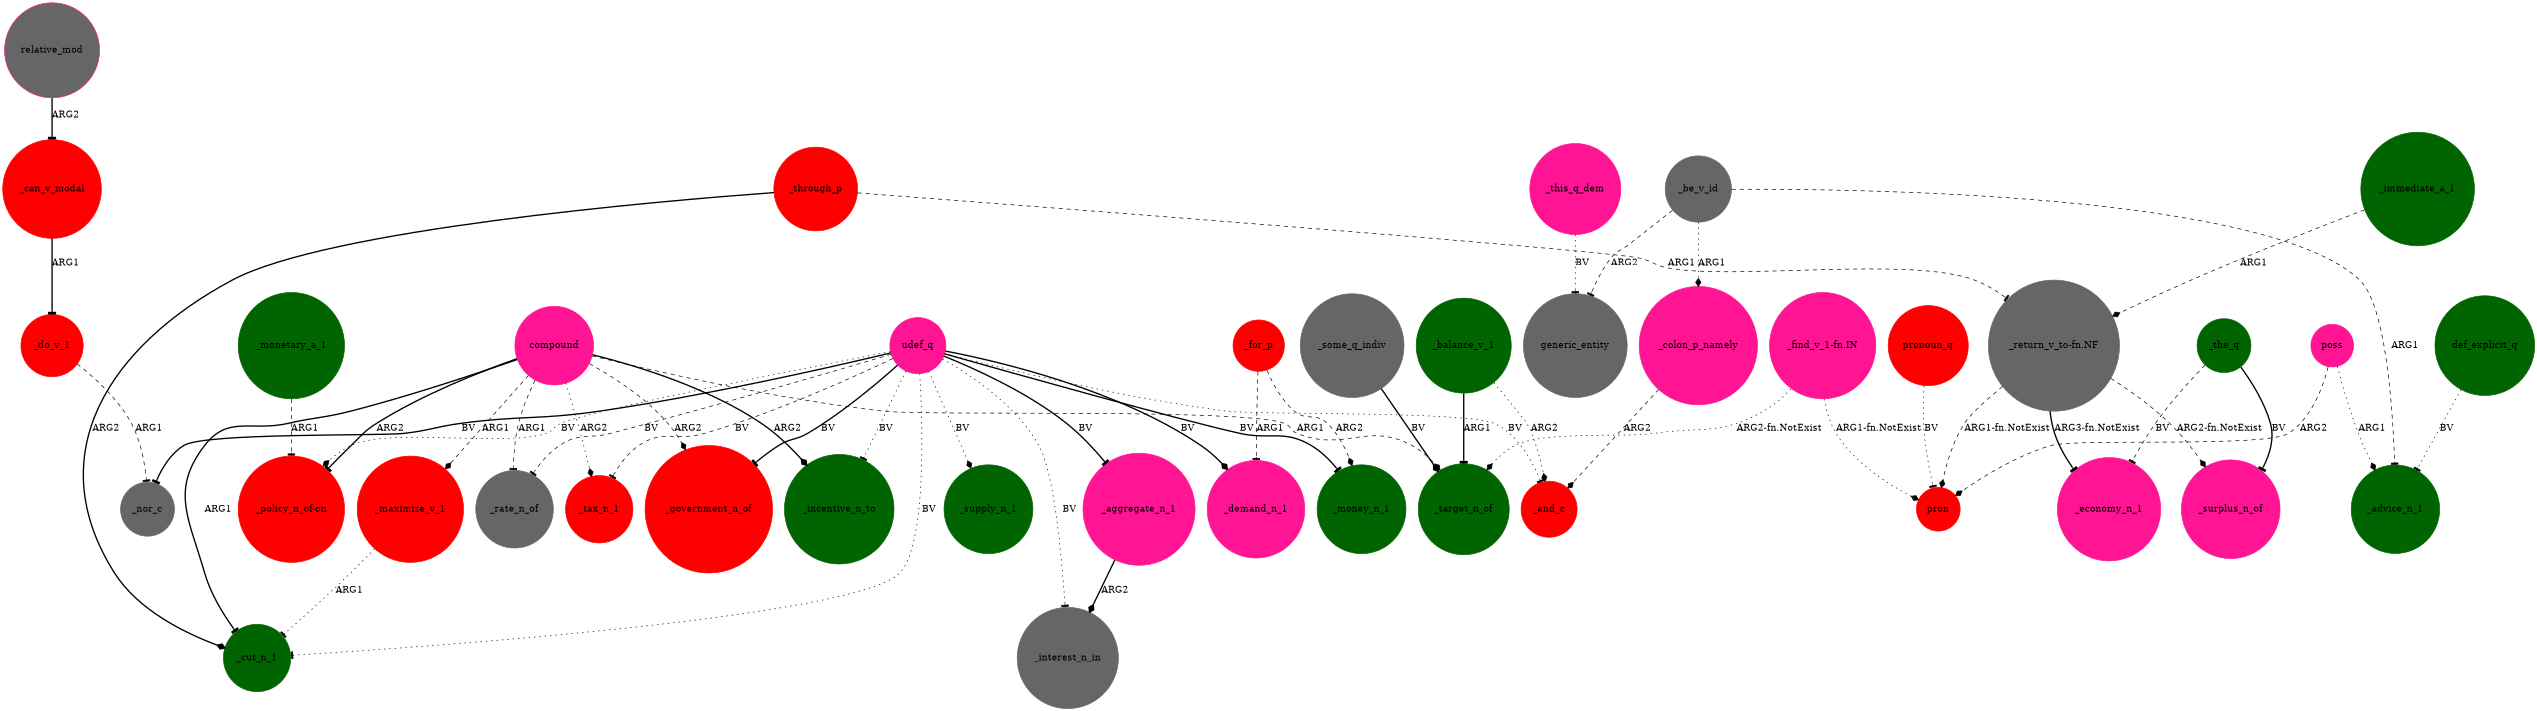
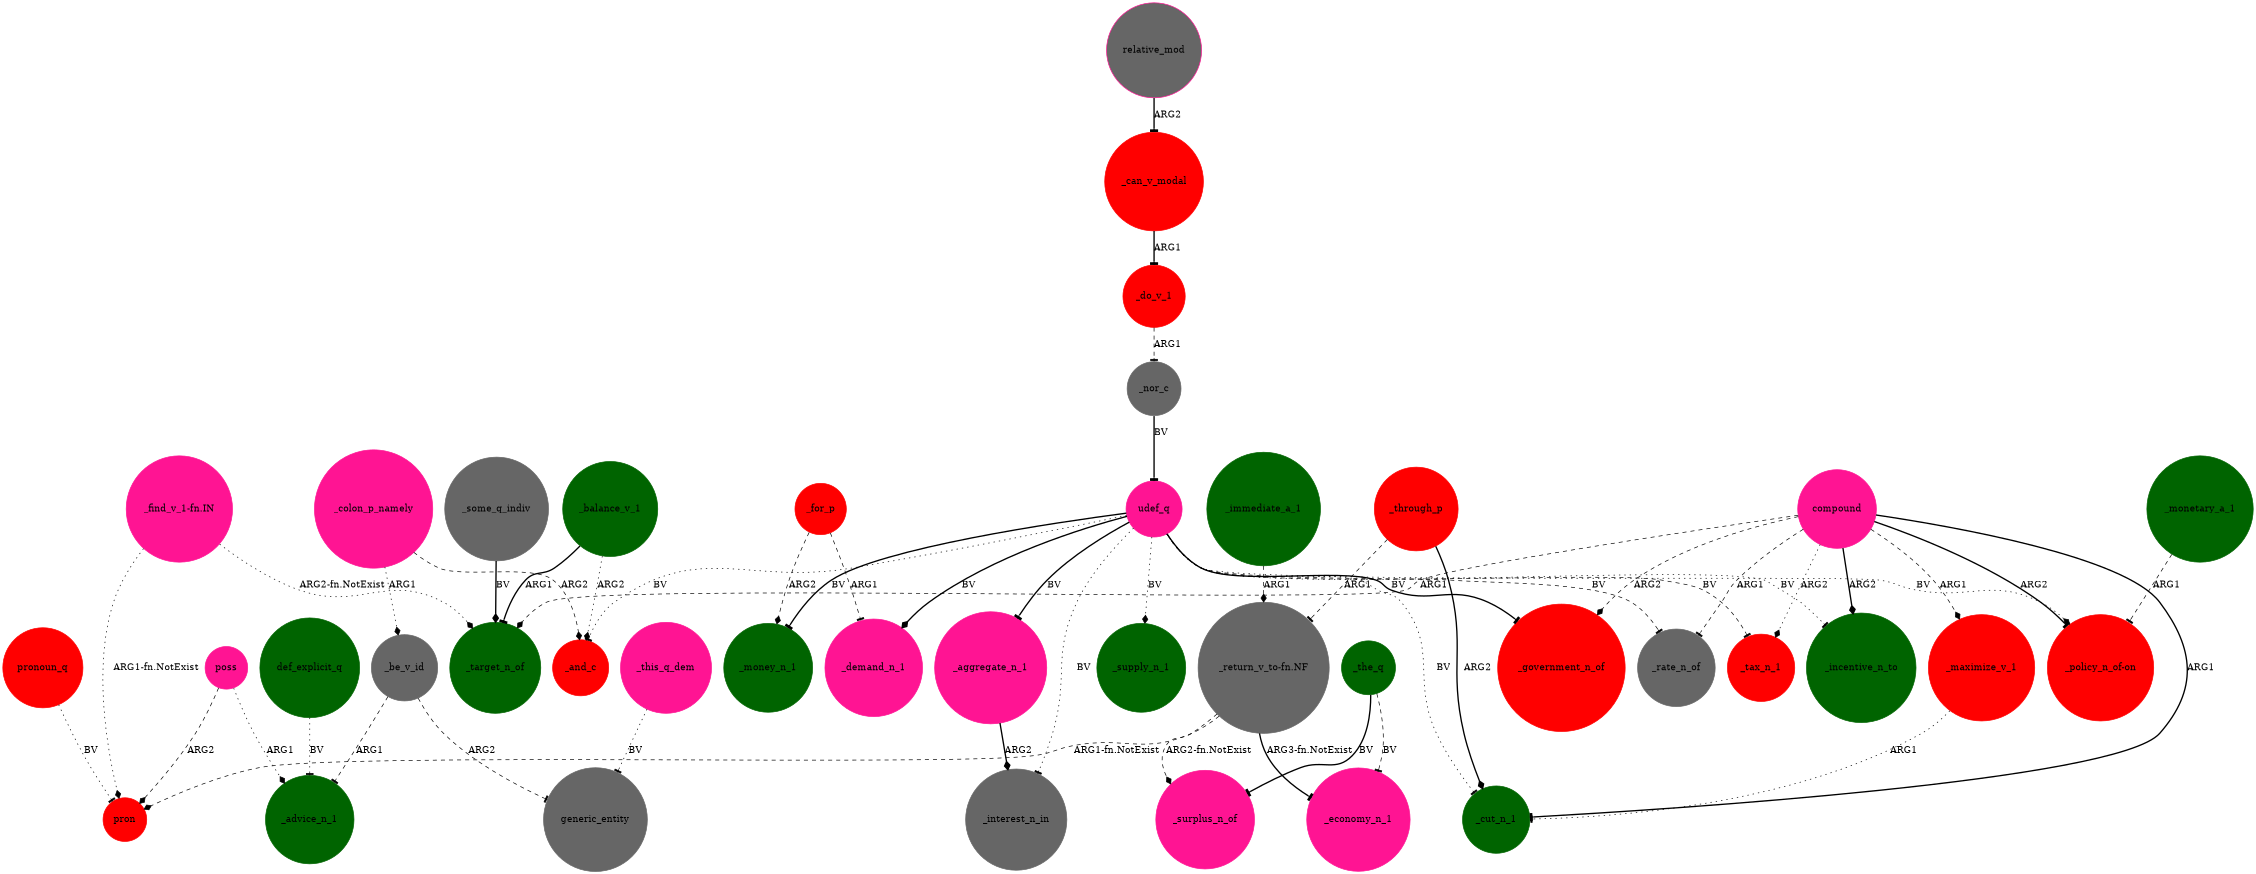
(1698, 250) -> (391, 597)
(536, 417) -> (1154, 447)
